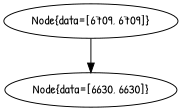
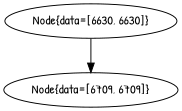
(91, 51) -> (91, 51)
